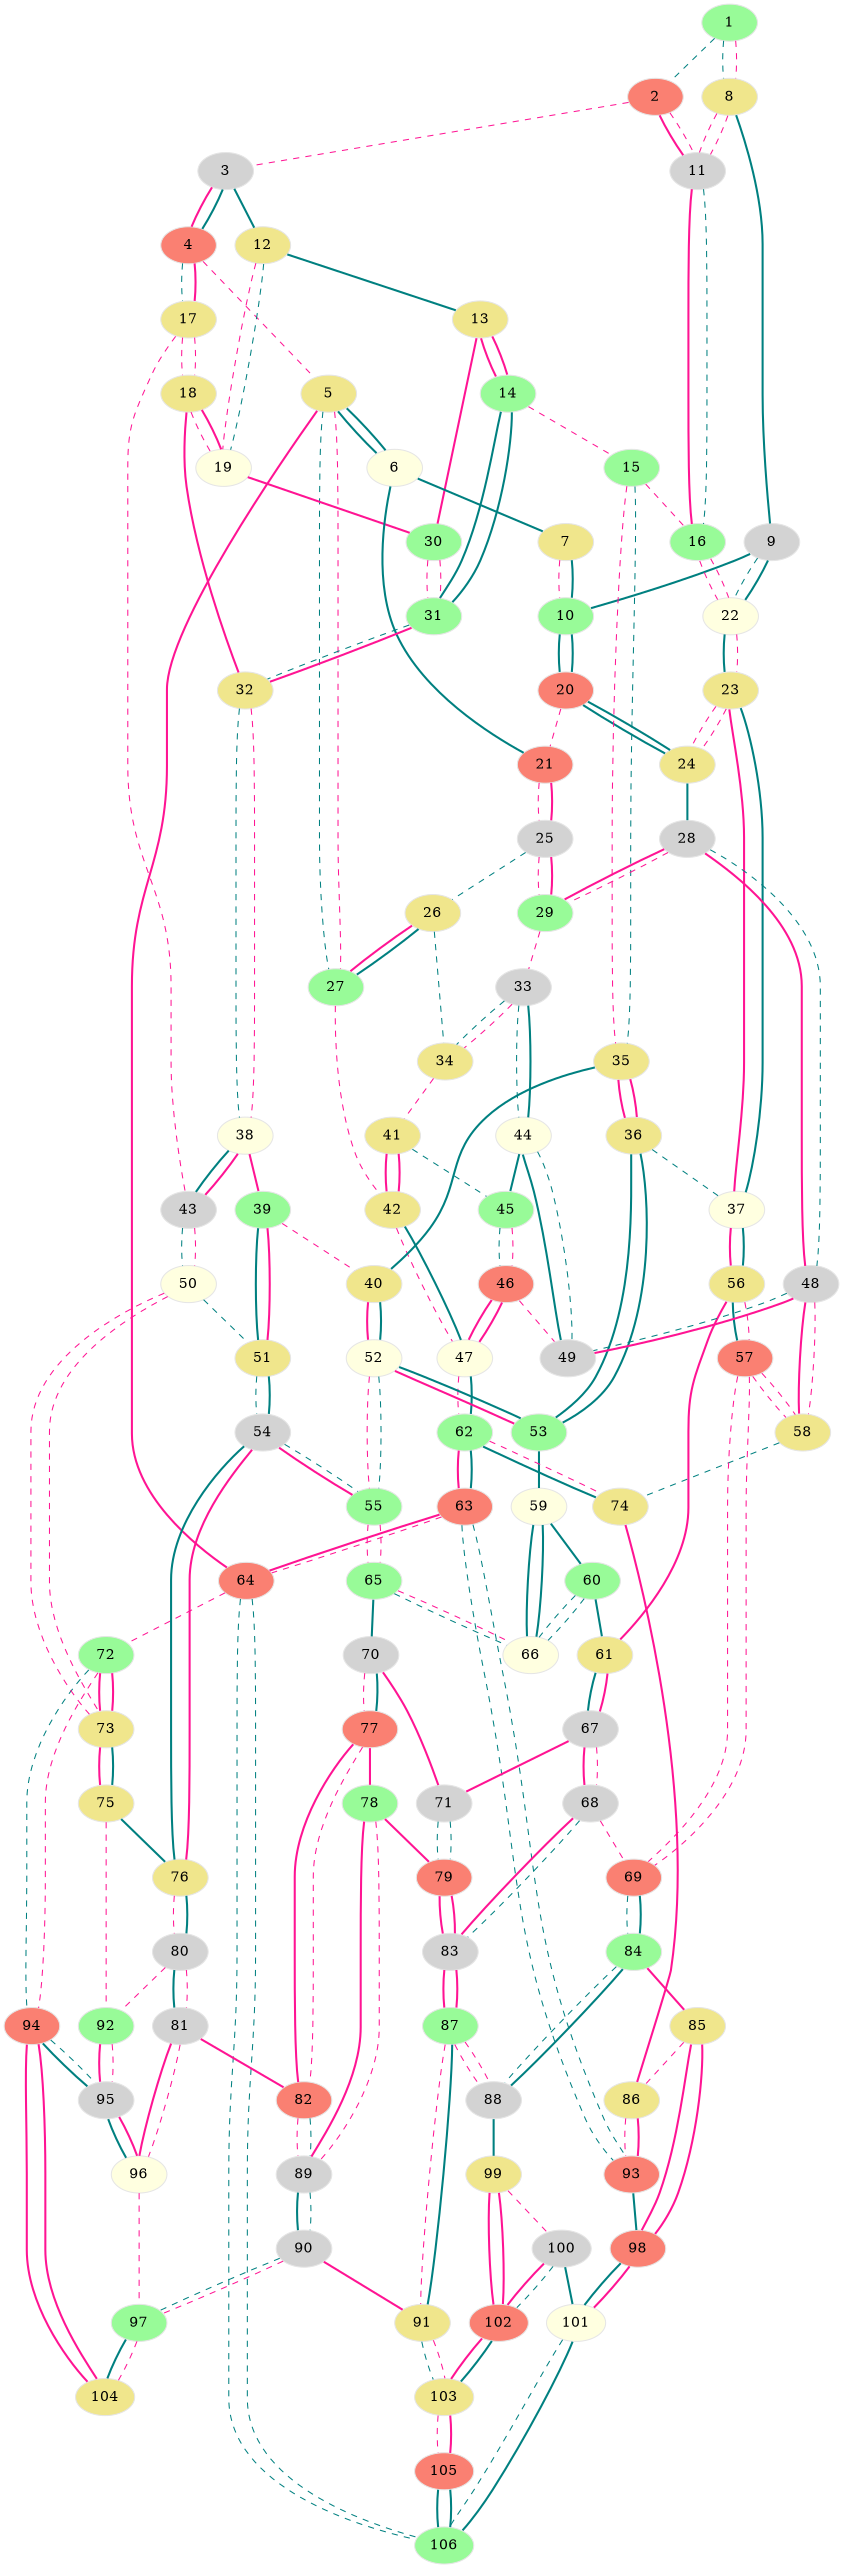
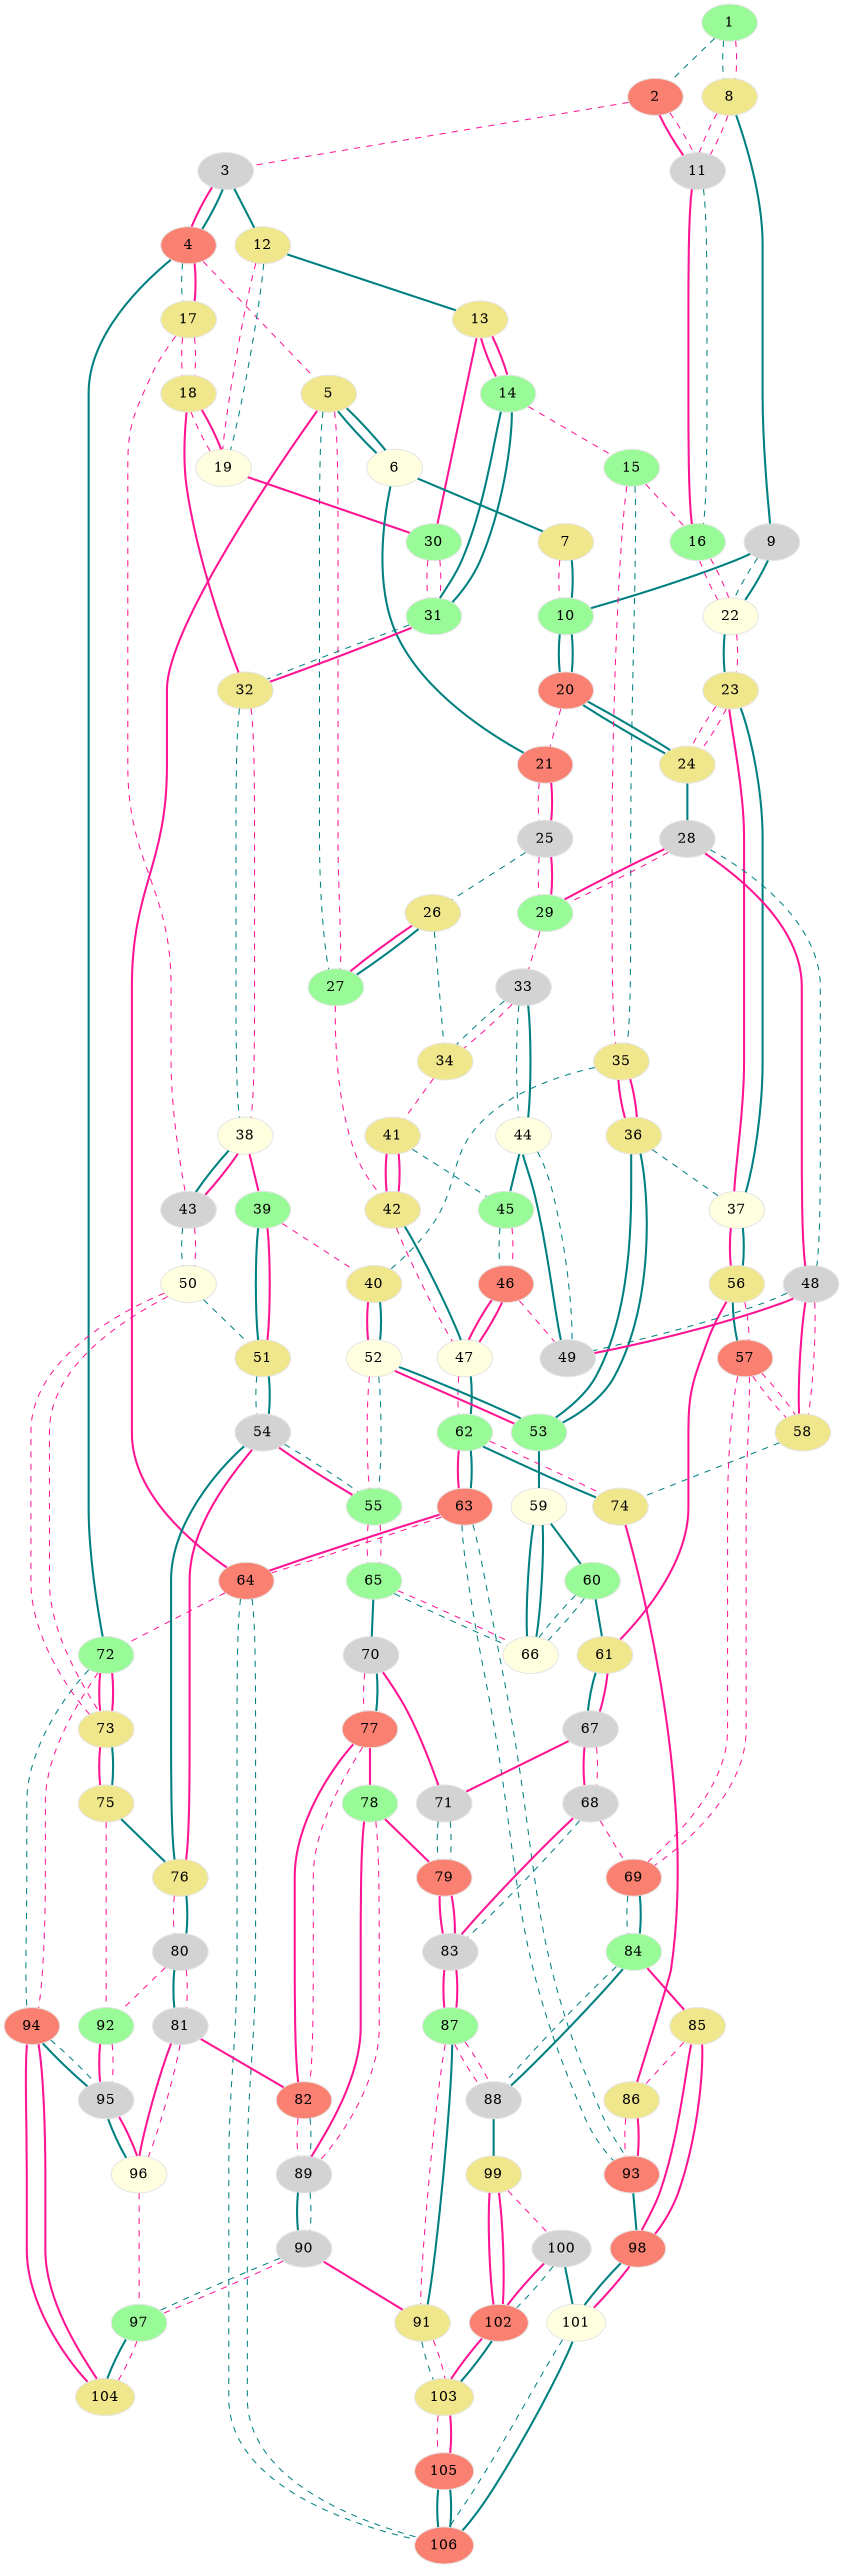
none -> (89, 935)
(467, 1141) -> (467, 1141)
(444, 2545) -> (444, 2545)
